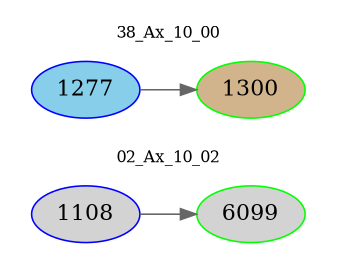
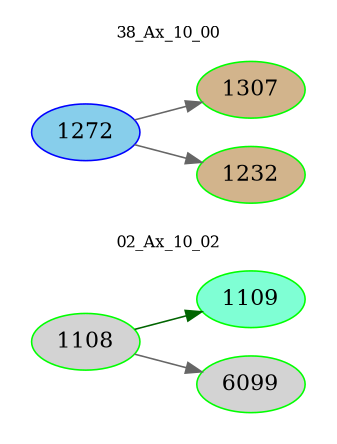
(86, 90) -> (86, 132)
(251, 90) -> (251, 90)
none -> (251, 175)
(86, 214) -> (86, 342)
none -> (251, 299)
